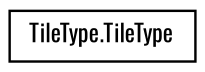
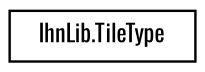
(103, 36) -> (103, 36)
